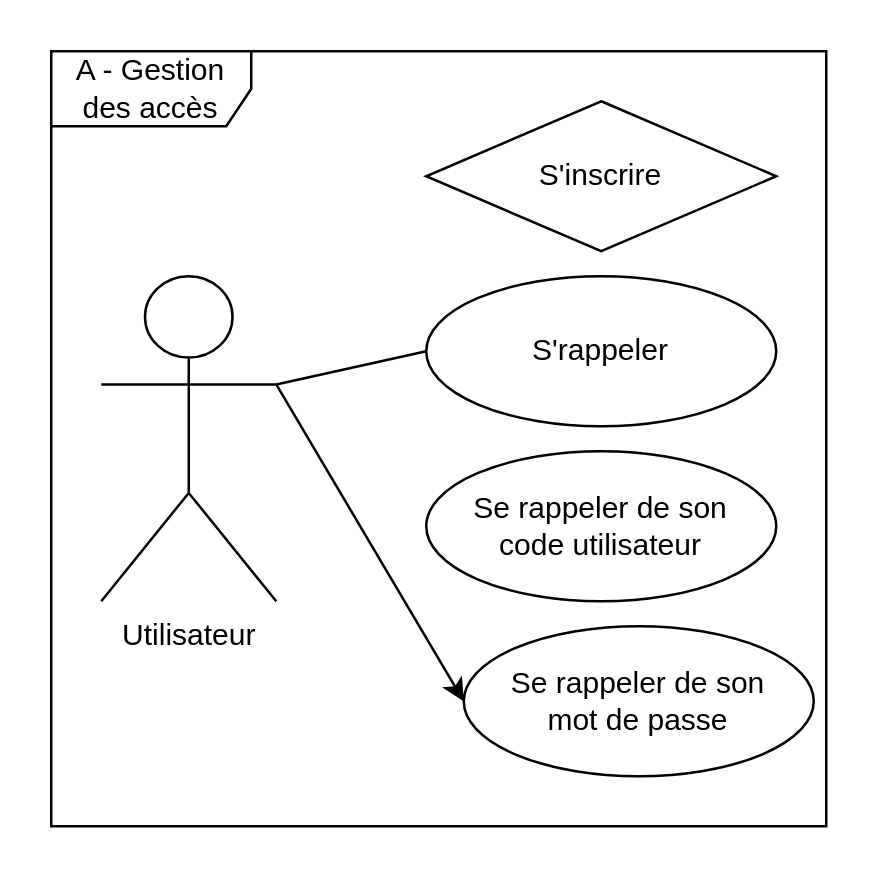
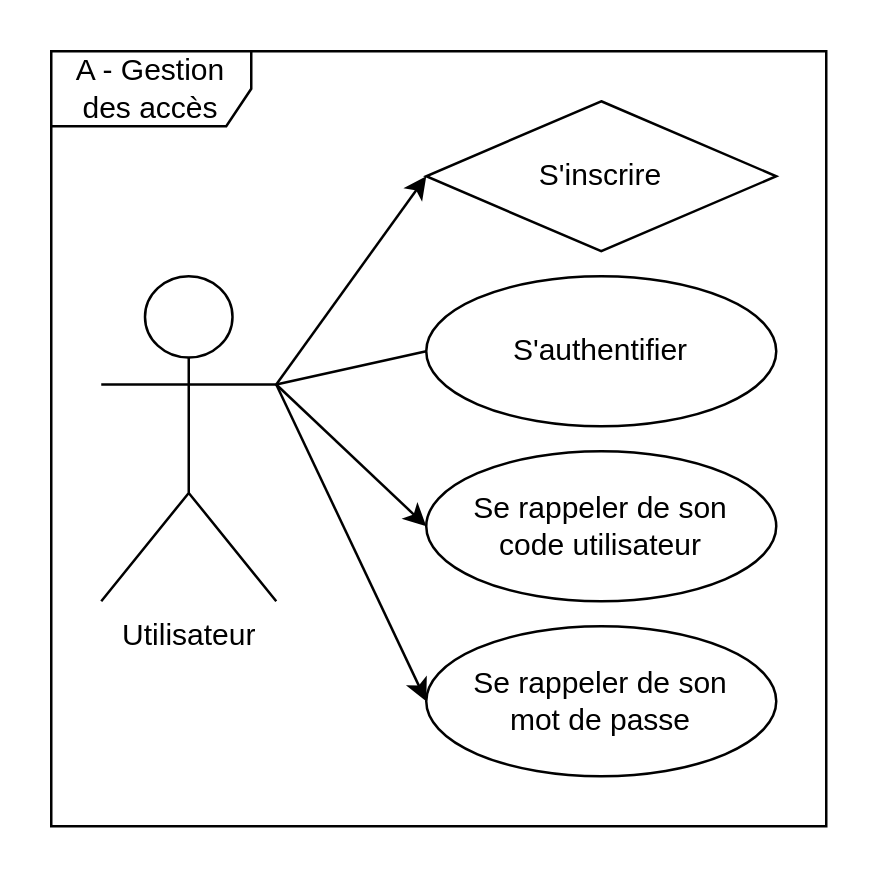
none -> (348, 285)
(601, 351) -> (601, 351)
none -> (350, 454)
(639, 701) -> (601, 701)
